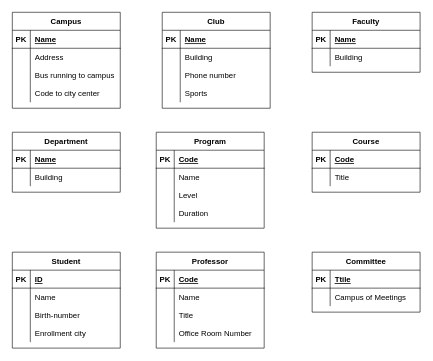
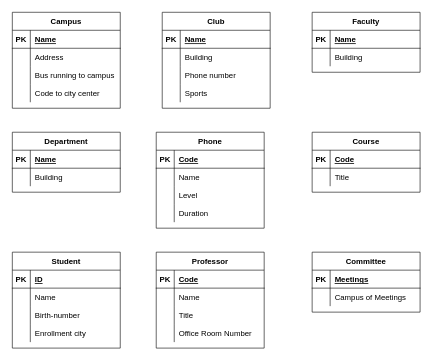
(210, 142) -> (210, 142)
(344, 280) -> (351, 280)
